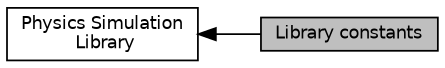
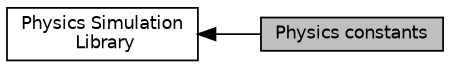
(349, 34) -> (352, 34)
